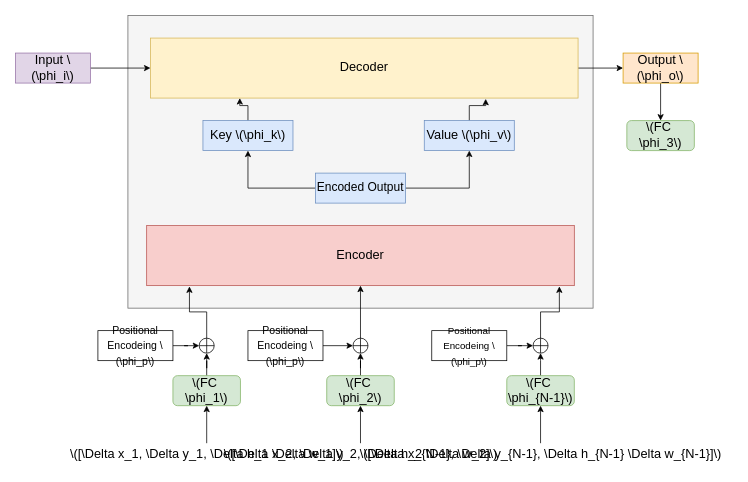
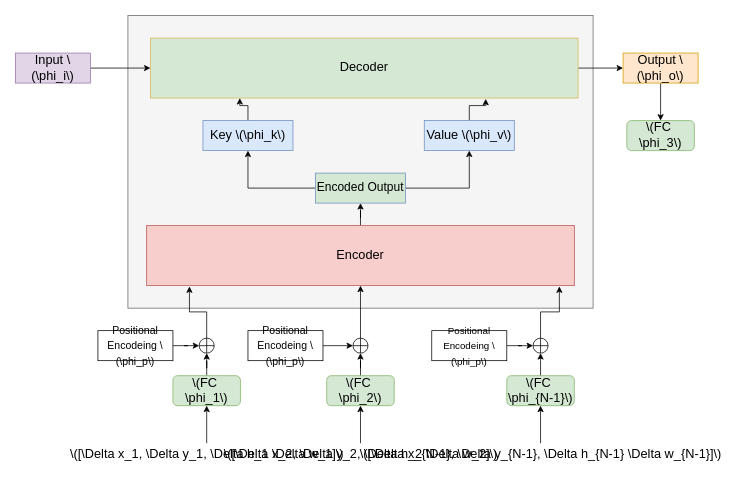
(364, 68) -> (364, 68)
(360, 188) -> (360, 188)
none -> (360, 211)
